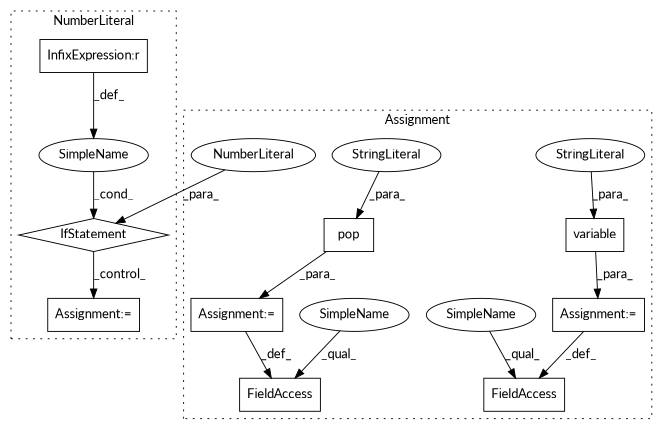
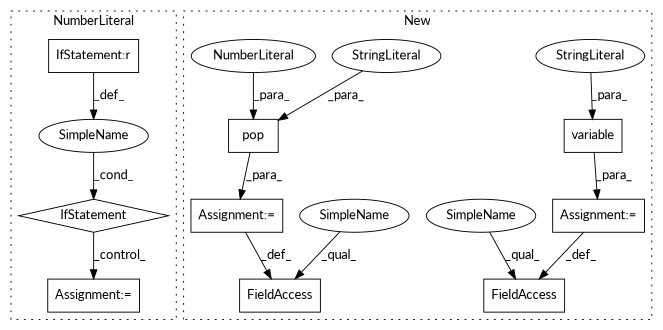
(94, 56) -> (94, 56)
(418, 121) -> (418, 22)
(170, 197) -> (253, 91)
